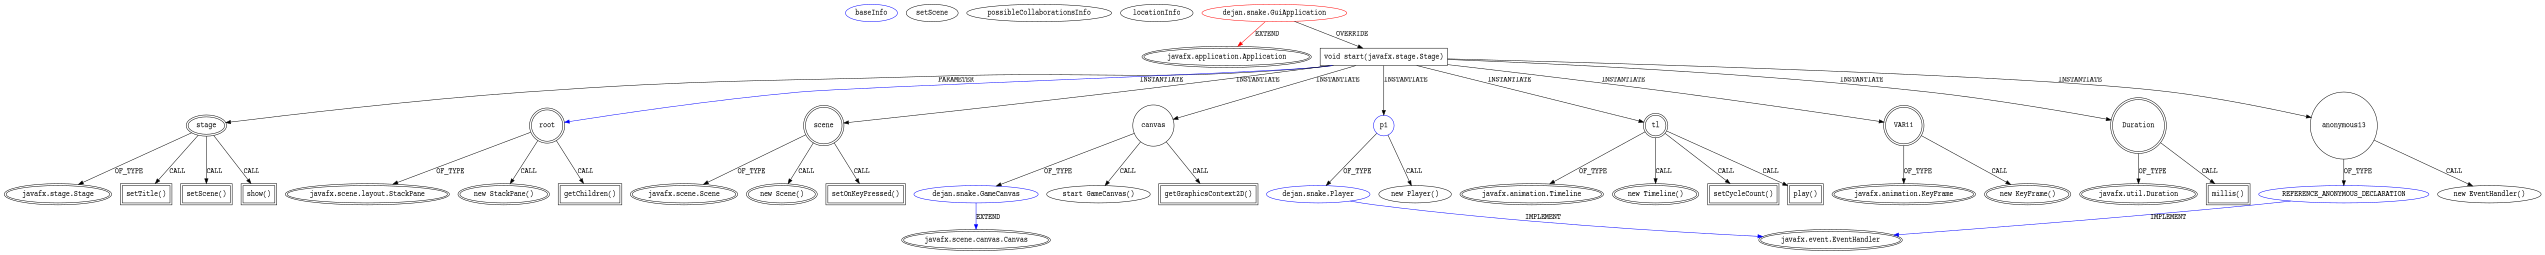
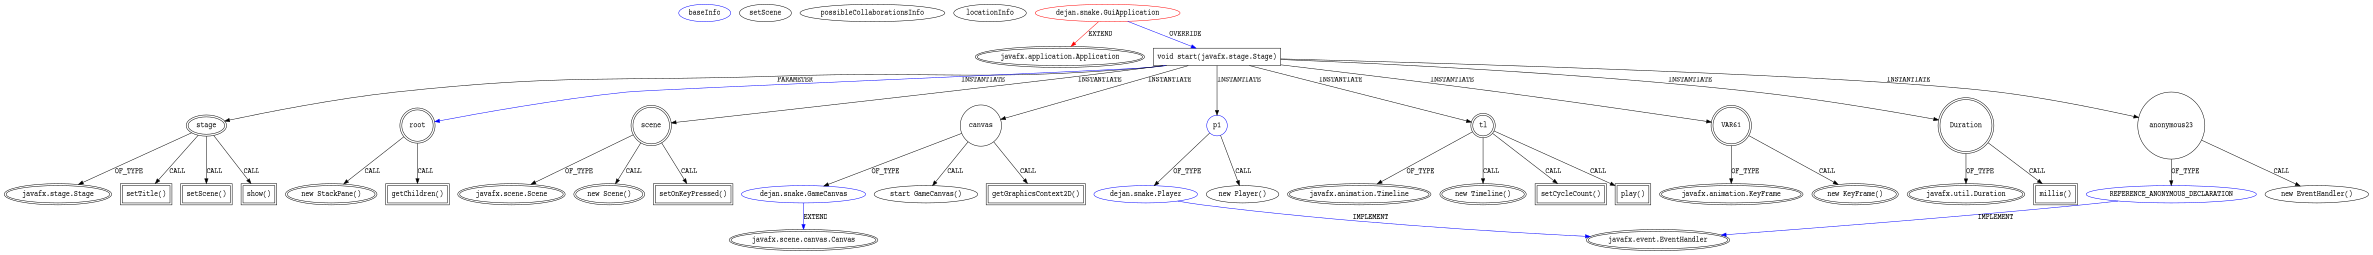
(1326, 34) -> (1160, 34)
(1904, 126) -> (1731, 126)
(2344, 126) -> (2171, 126)
(367, 194) -> none
